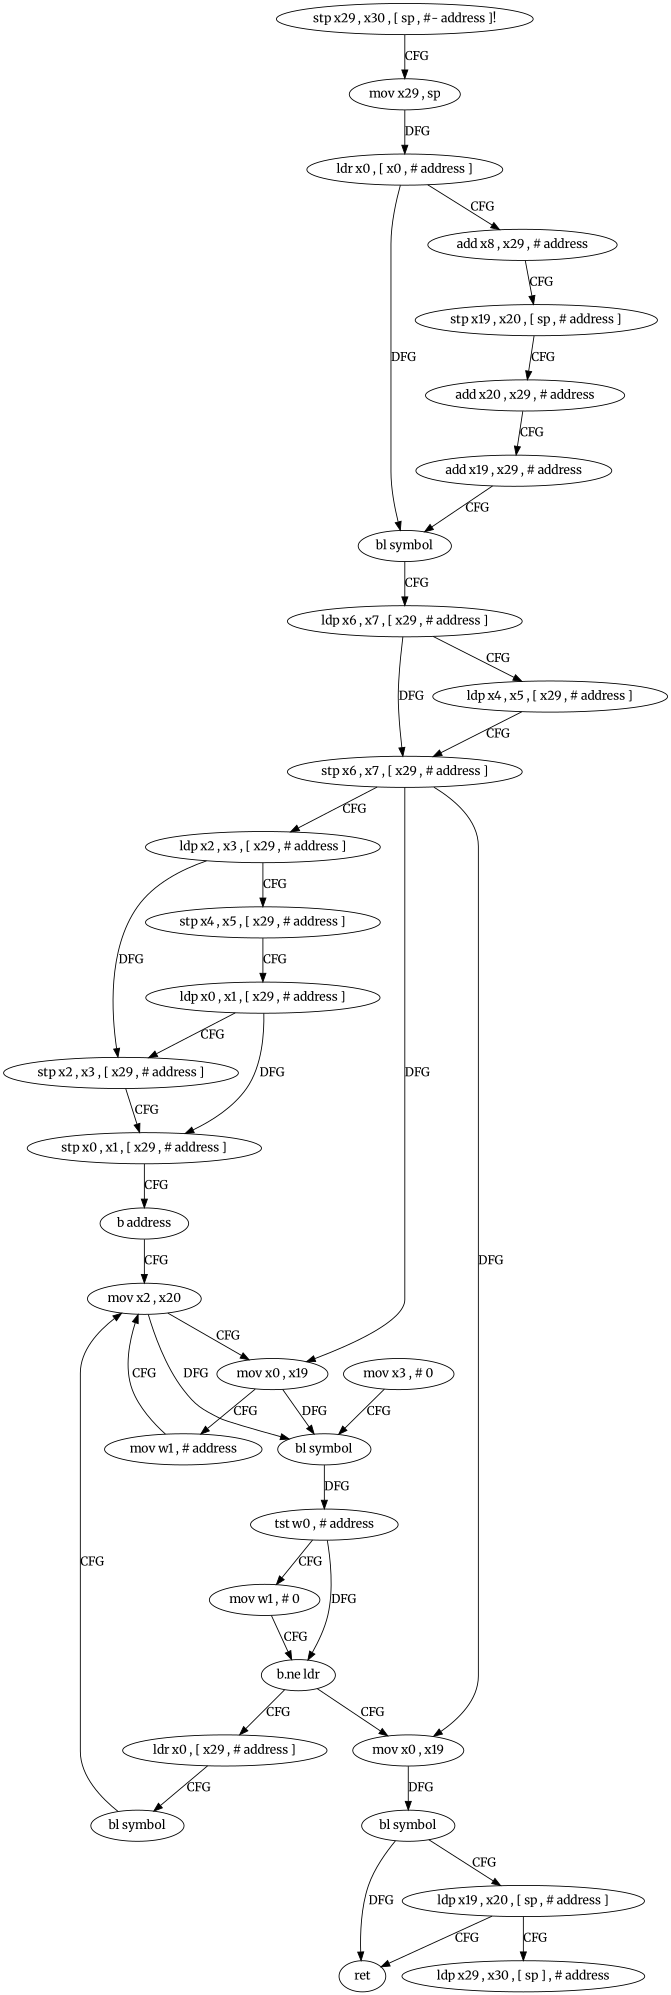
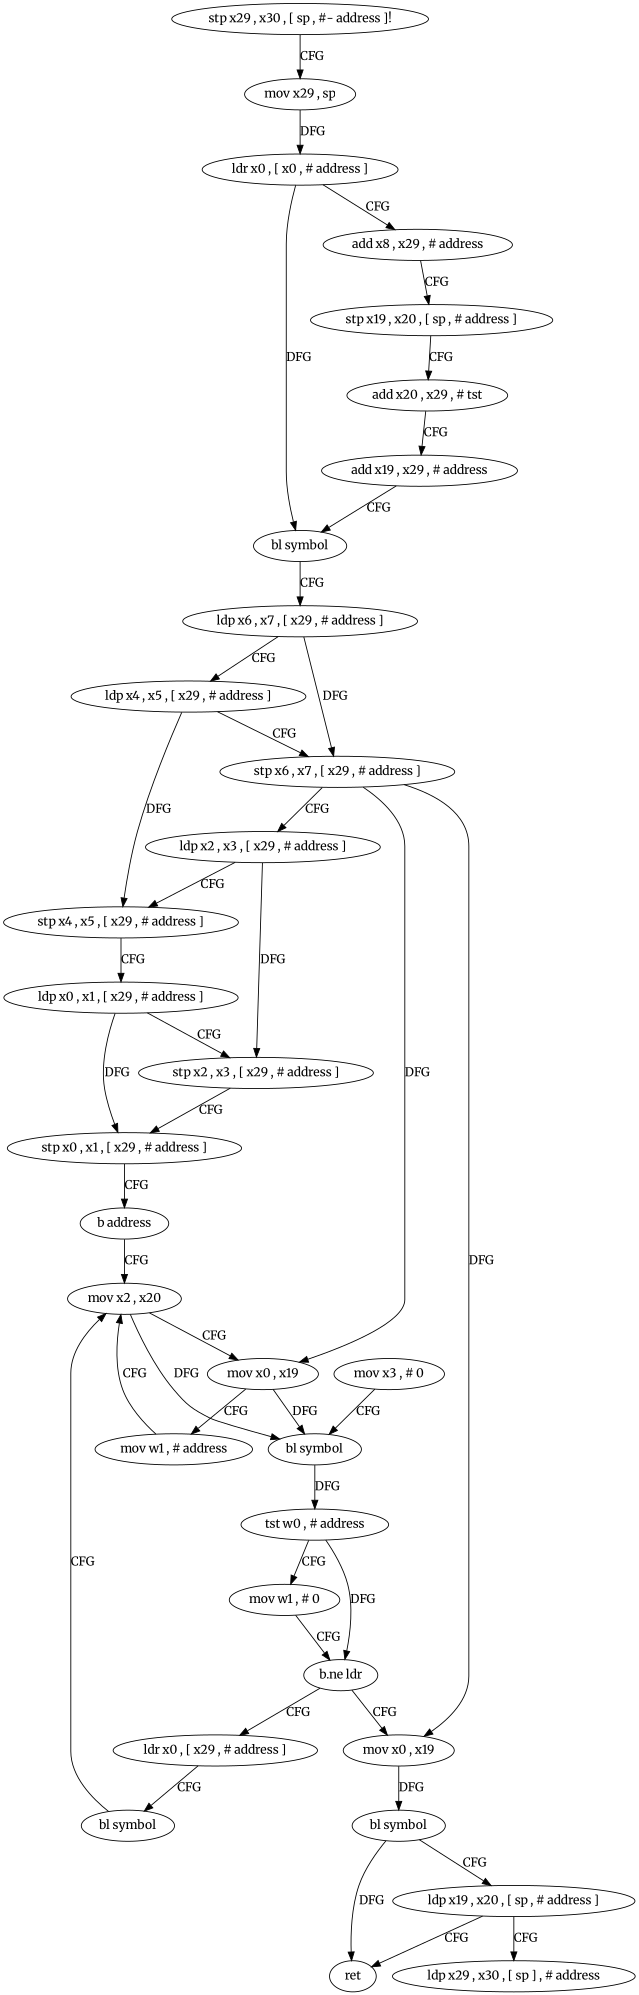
(525, 395) -> (427, 395)
none -> (146, 803)
